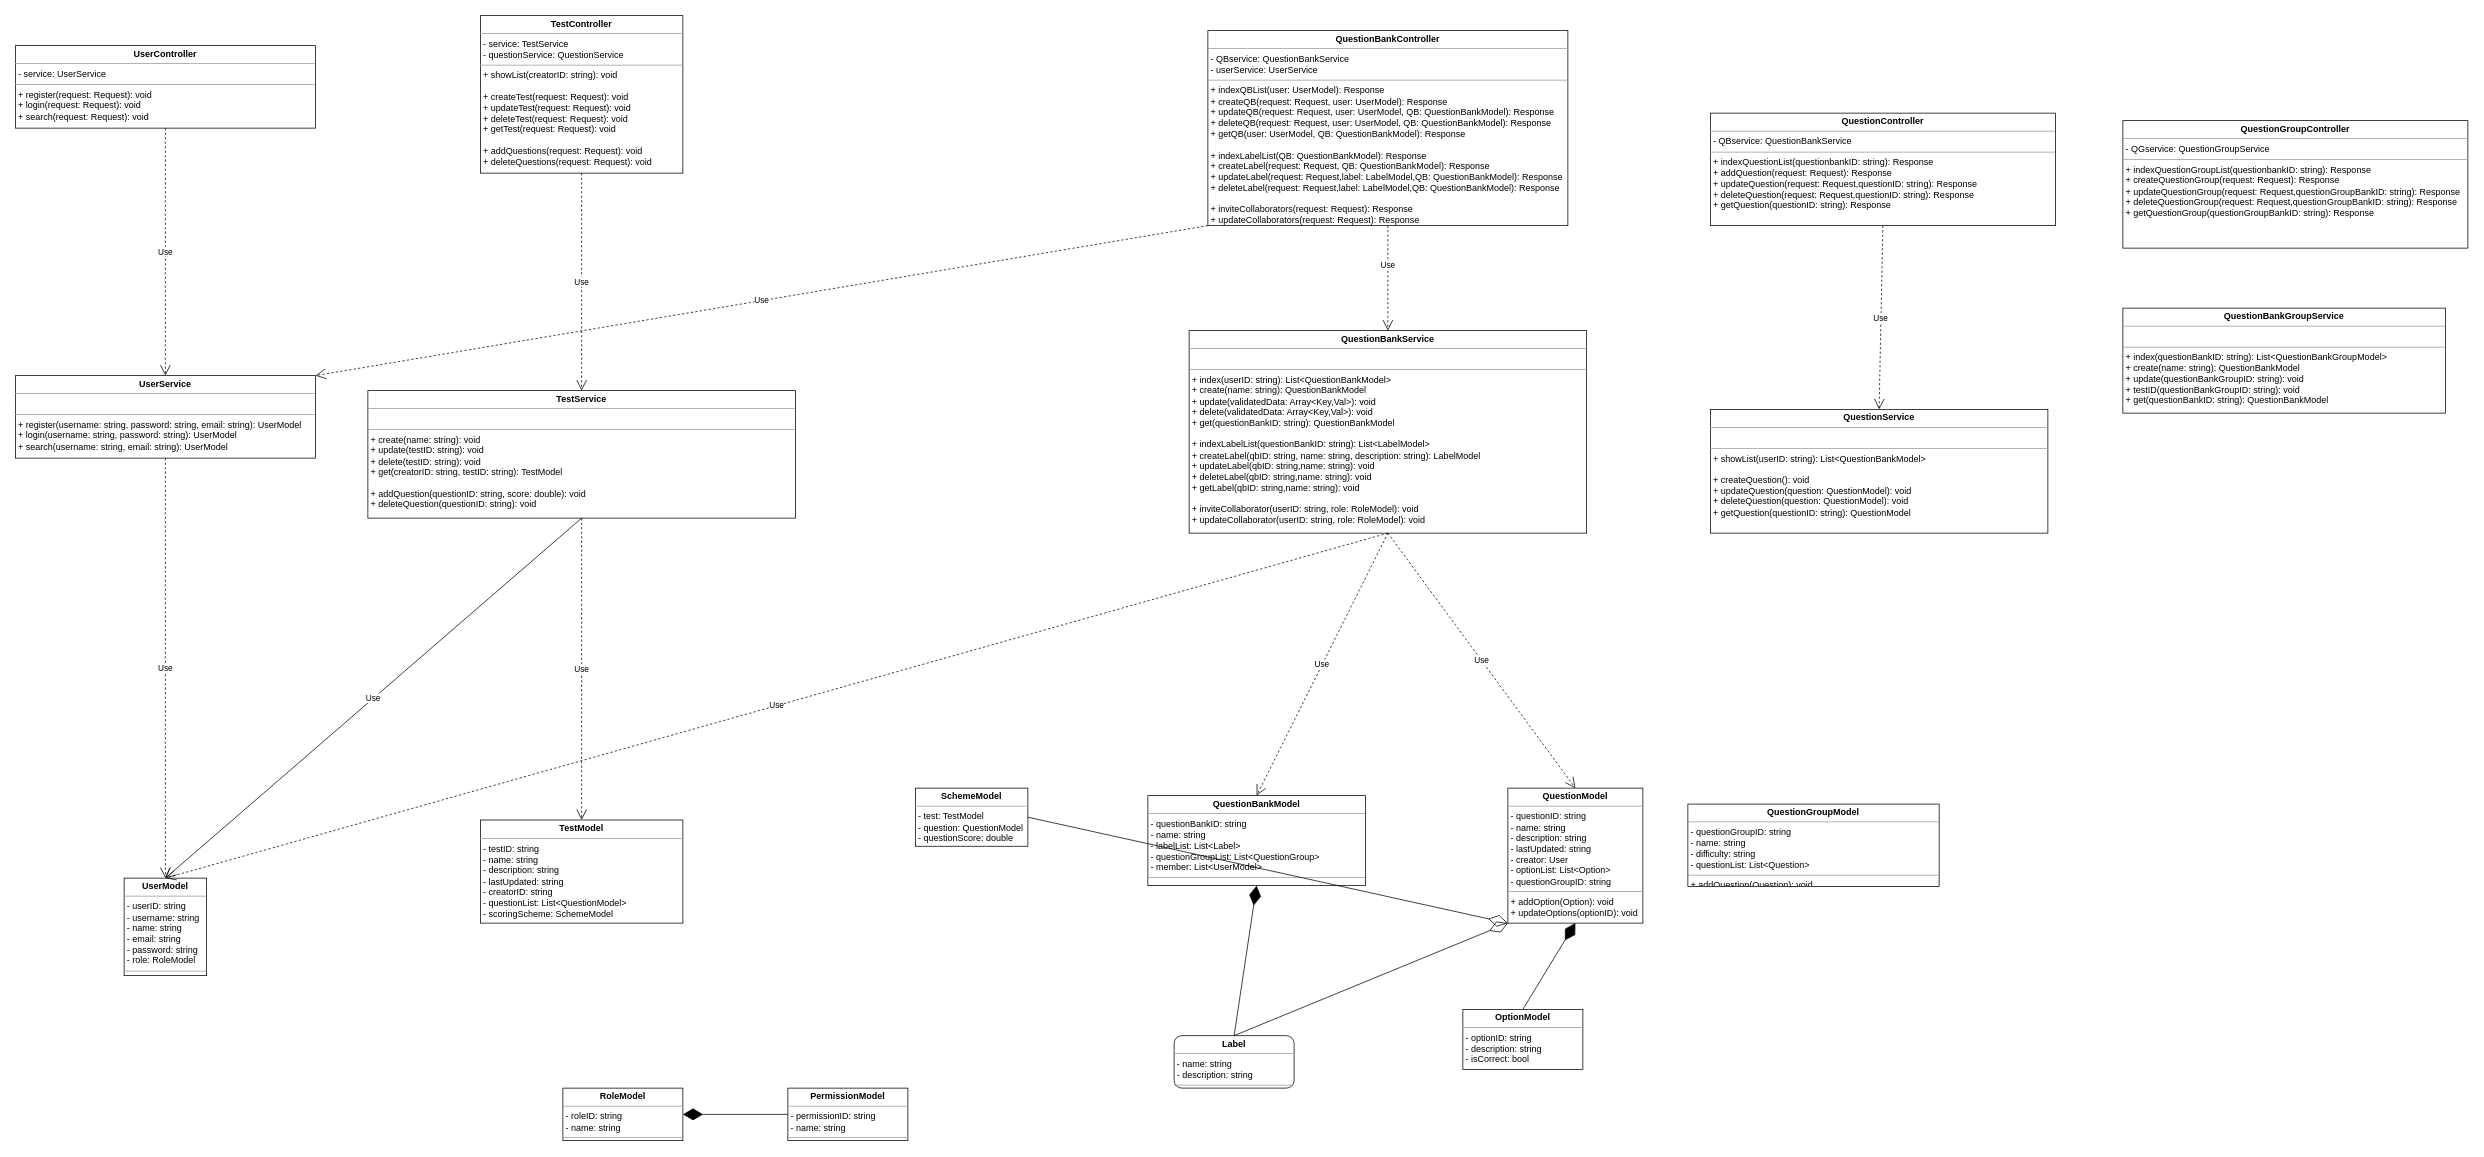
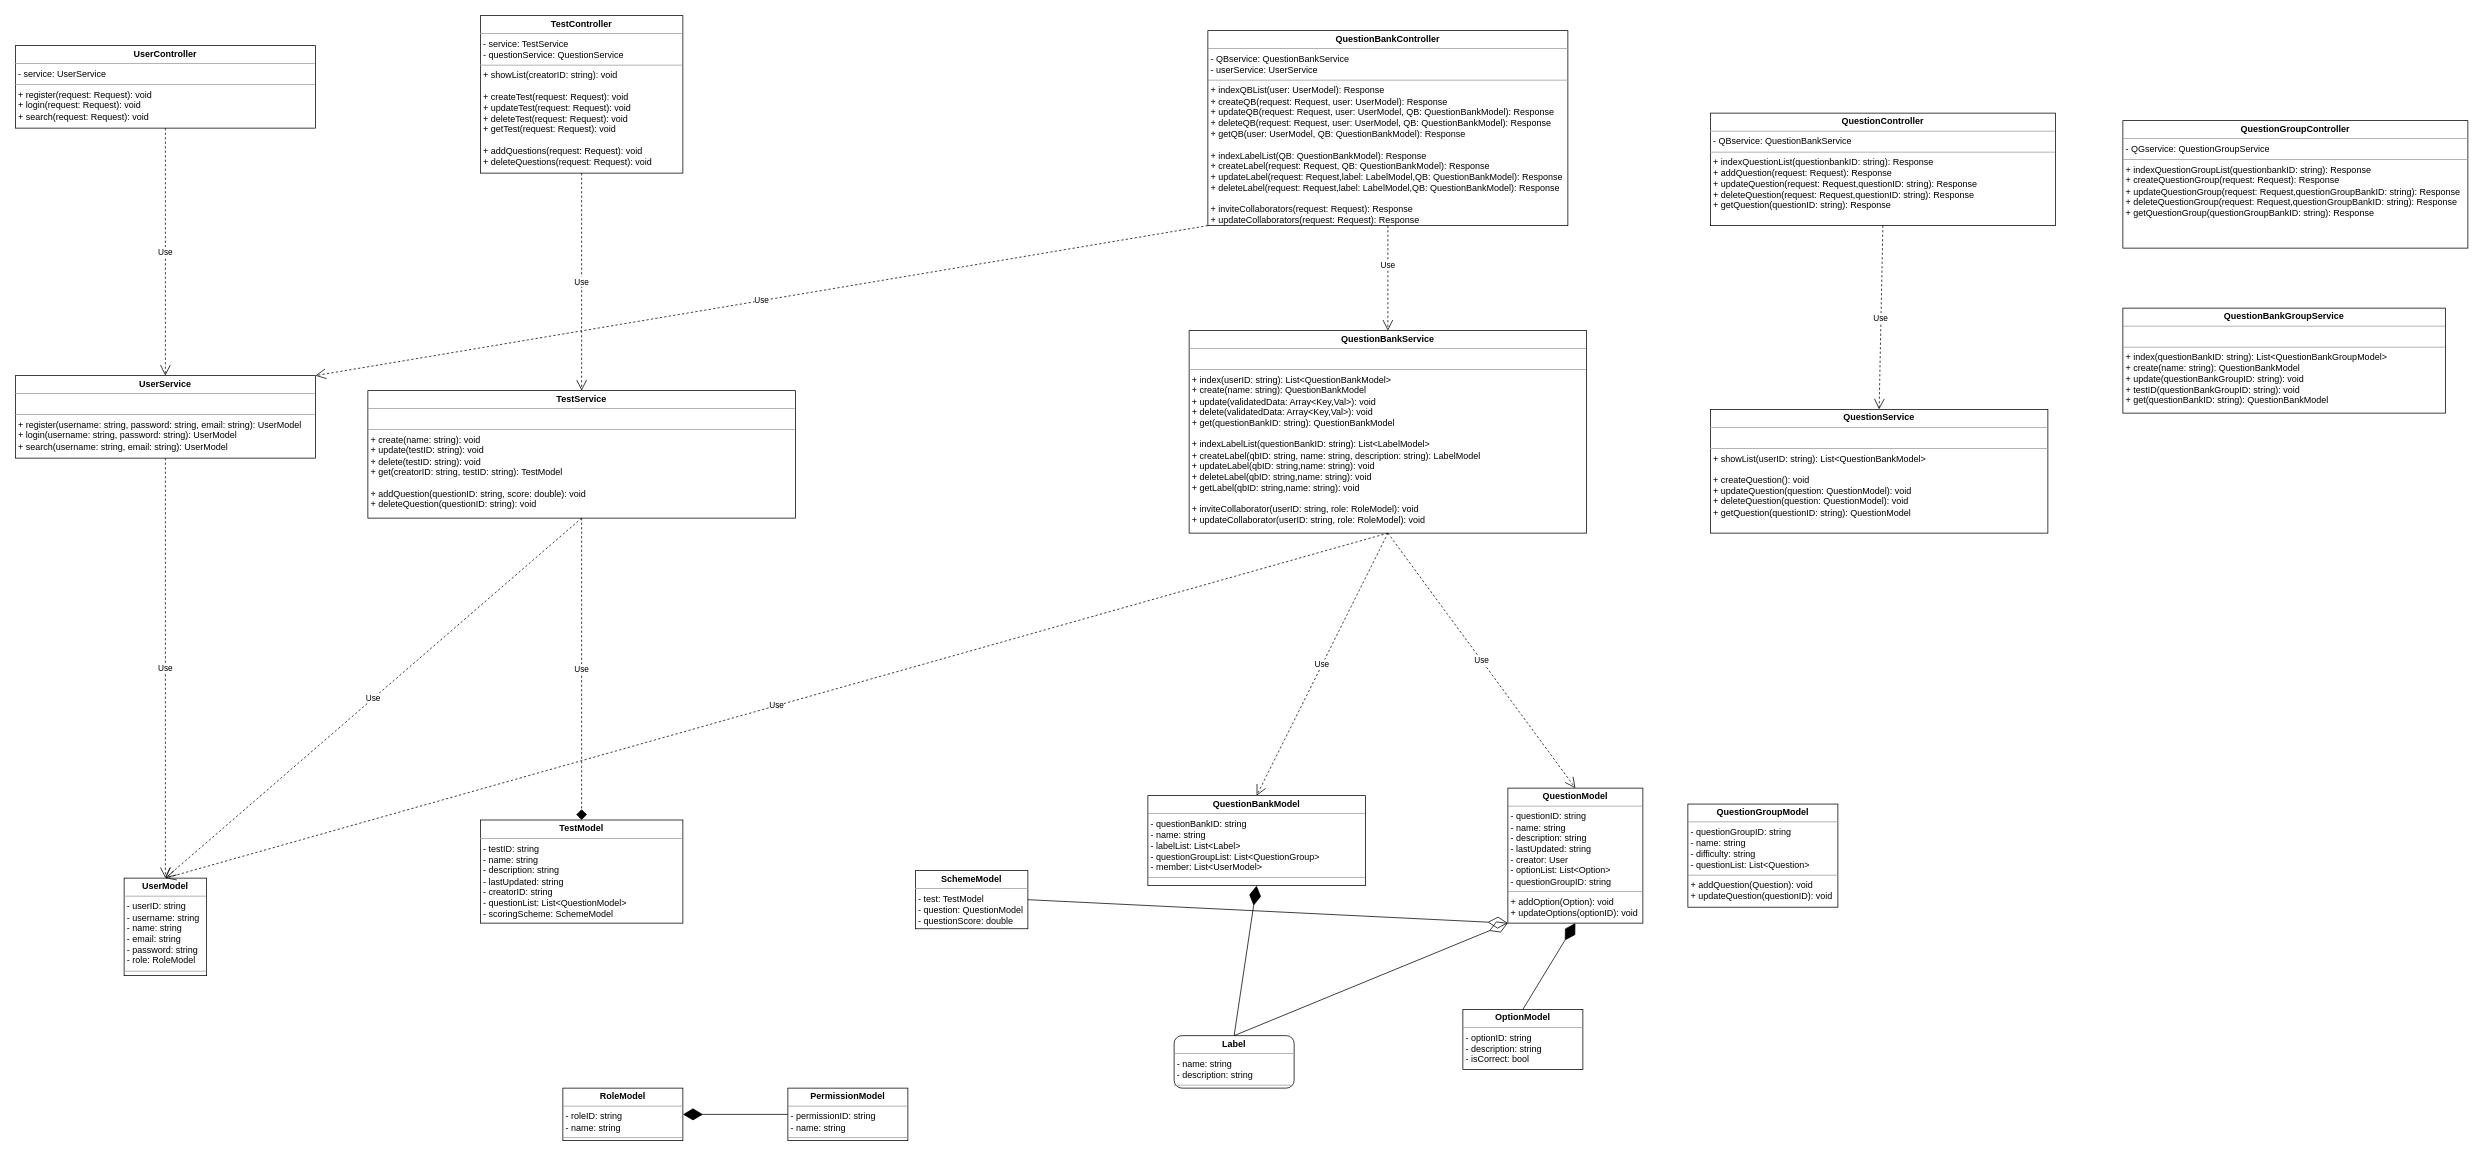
(479, 606) -> (479, 606)
(582, 813) -> (582, 808)
(972, 817) -> (972, 899)
(1814, 845) -> (1763, 855)
